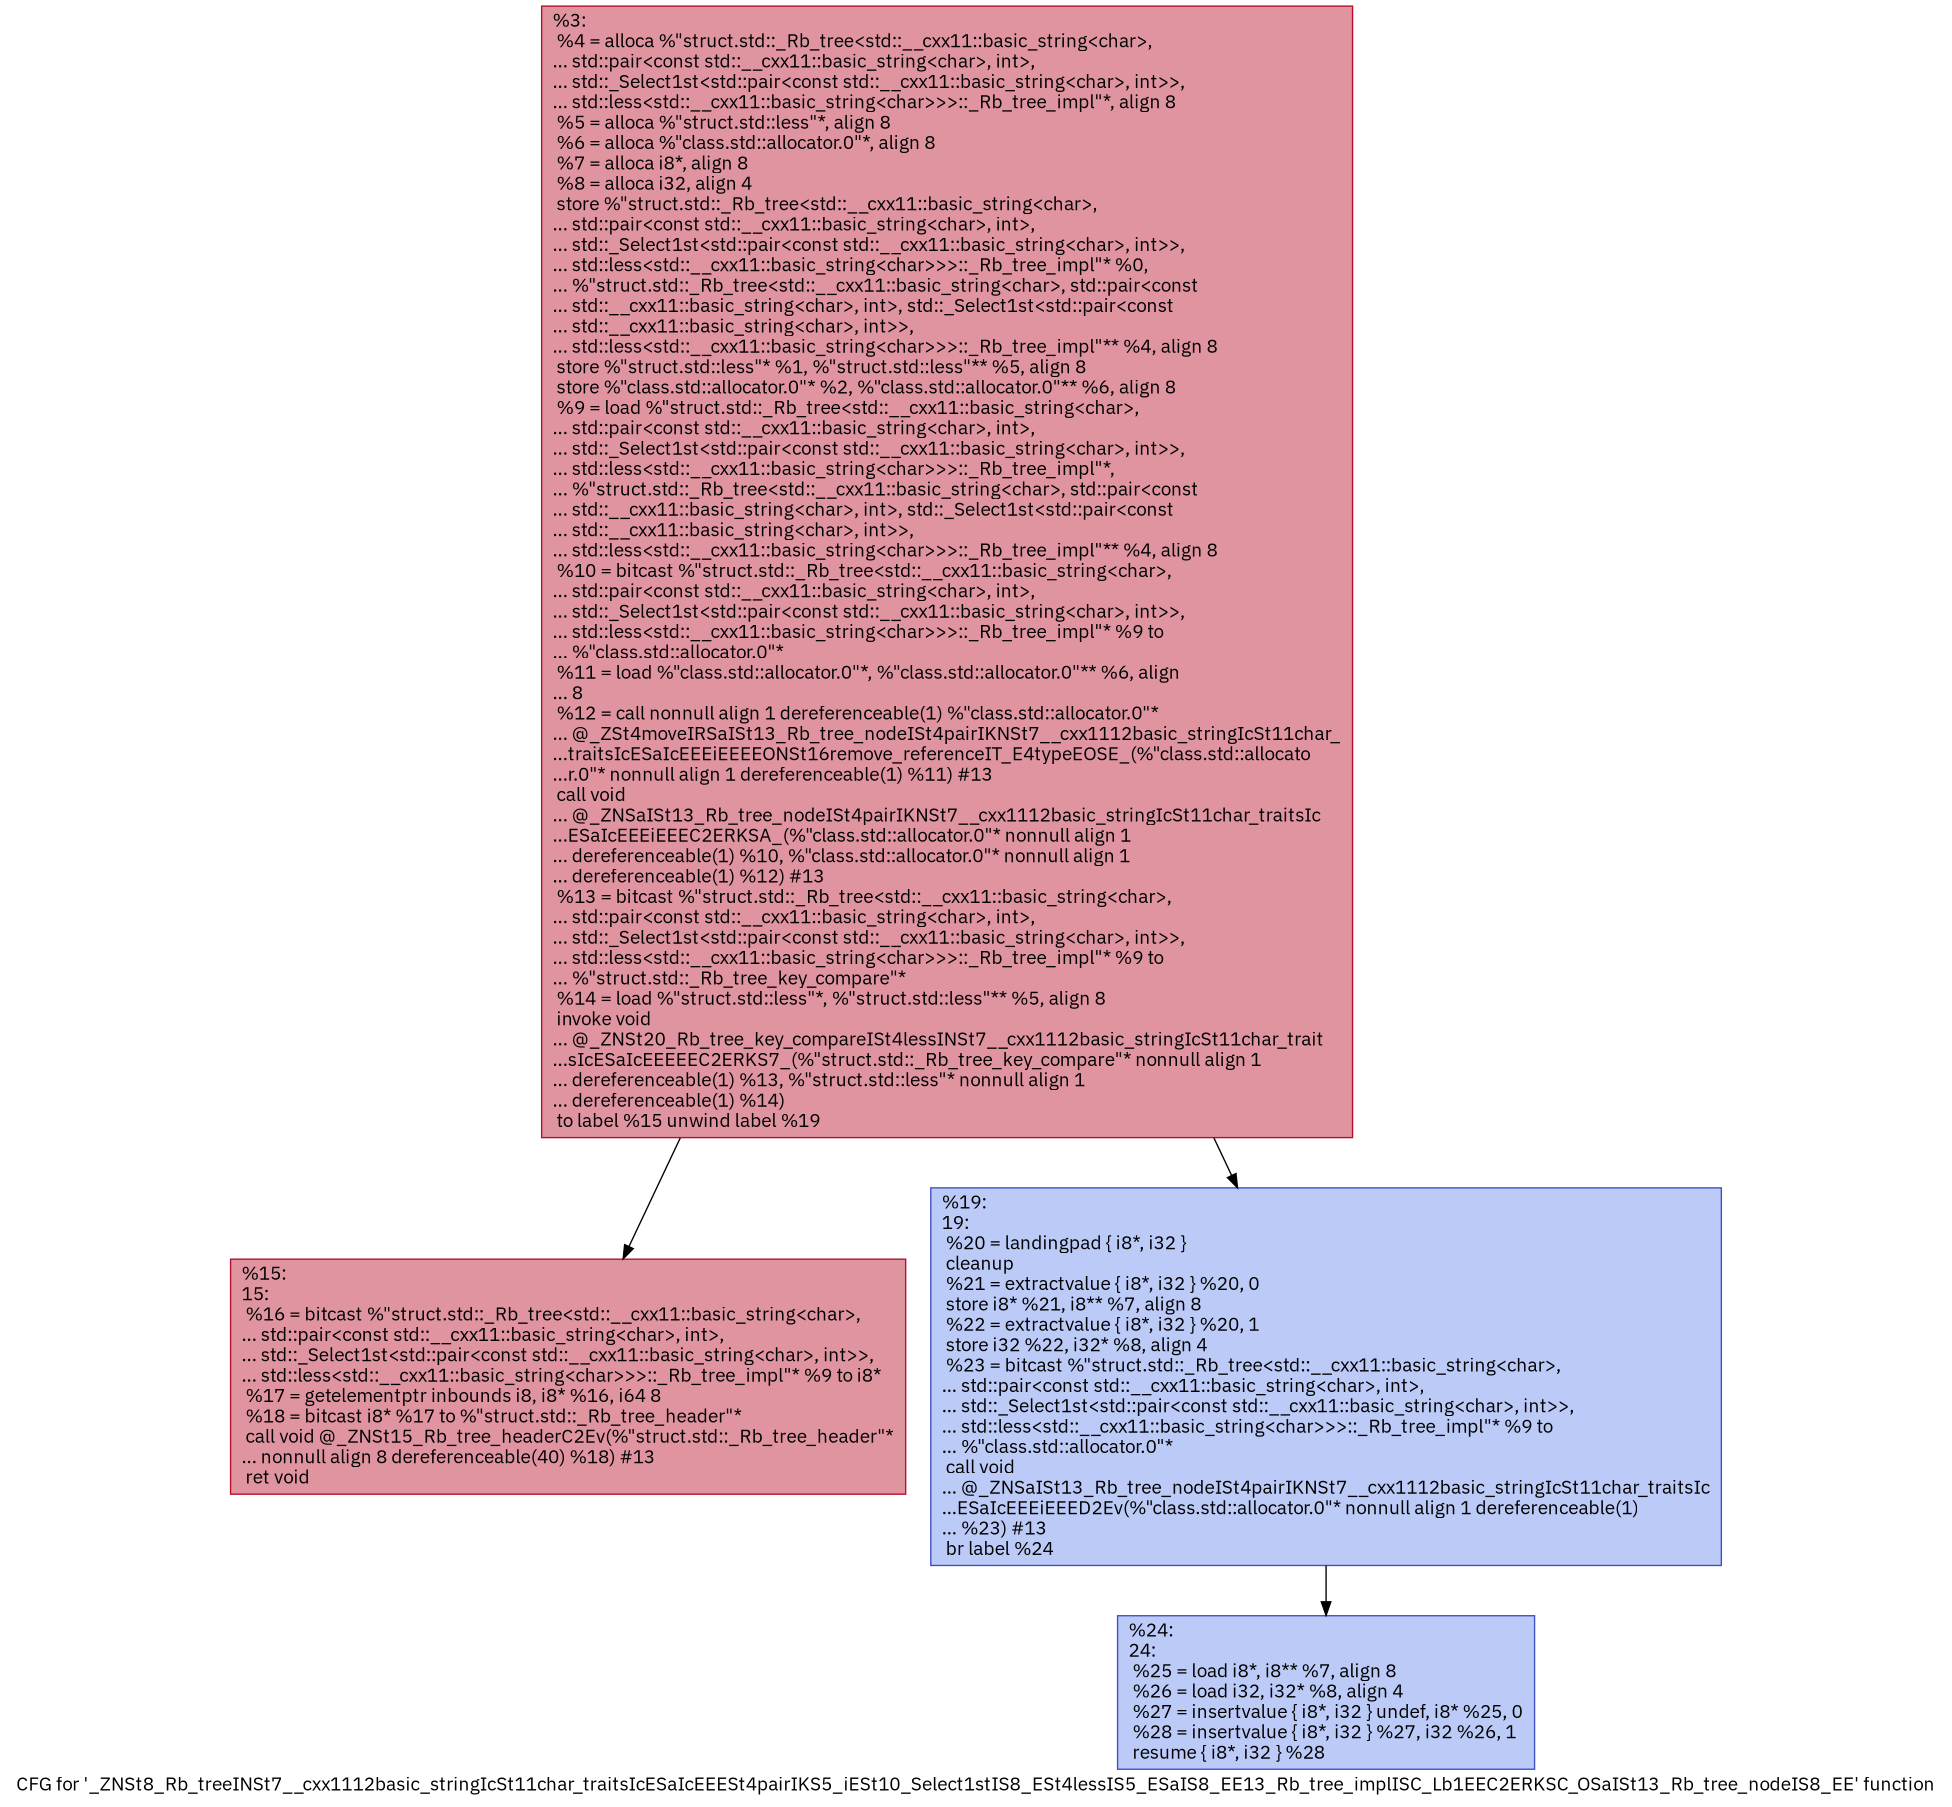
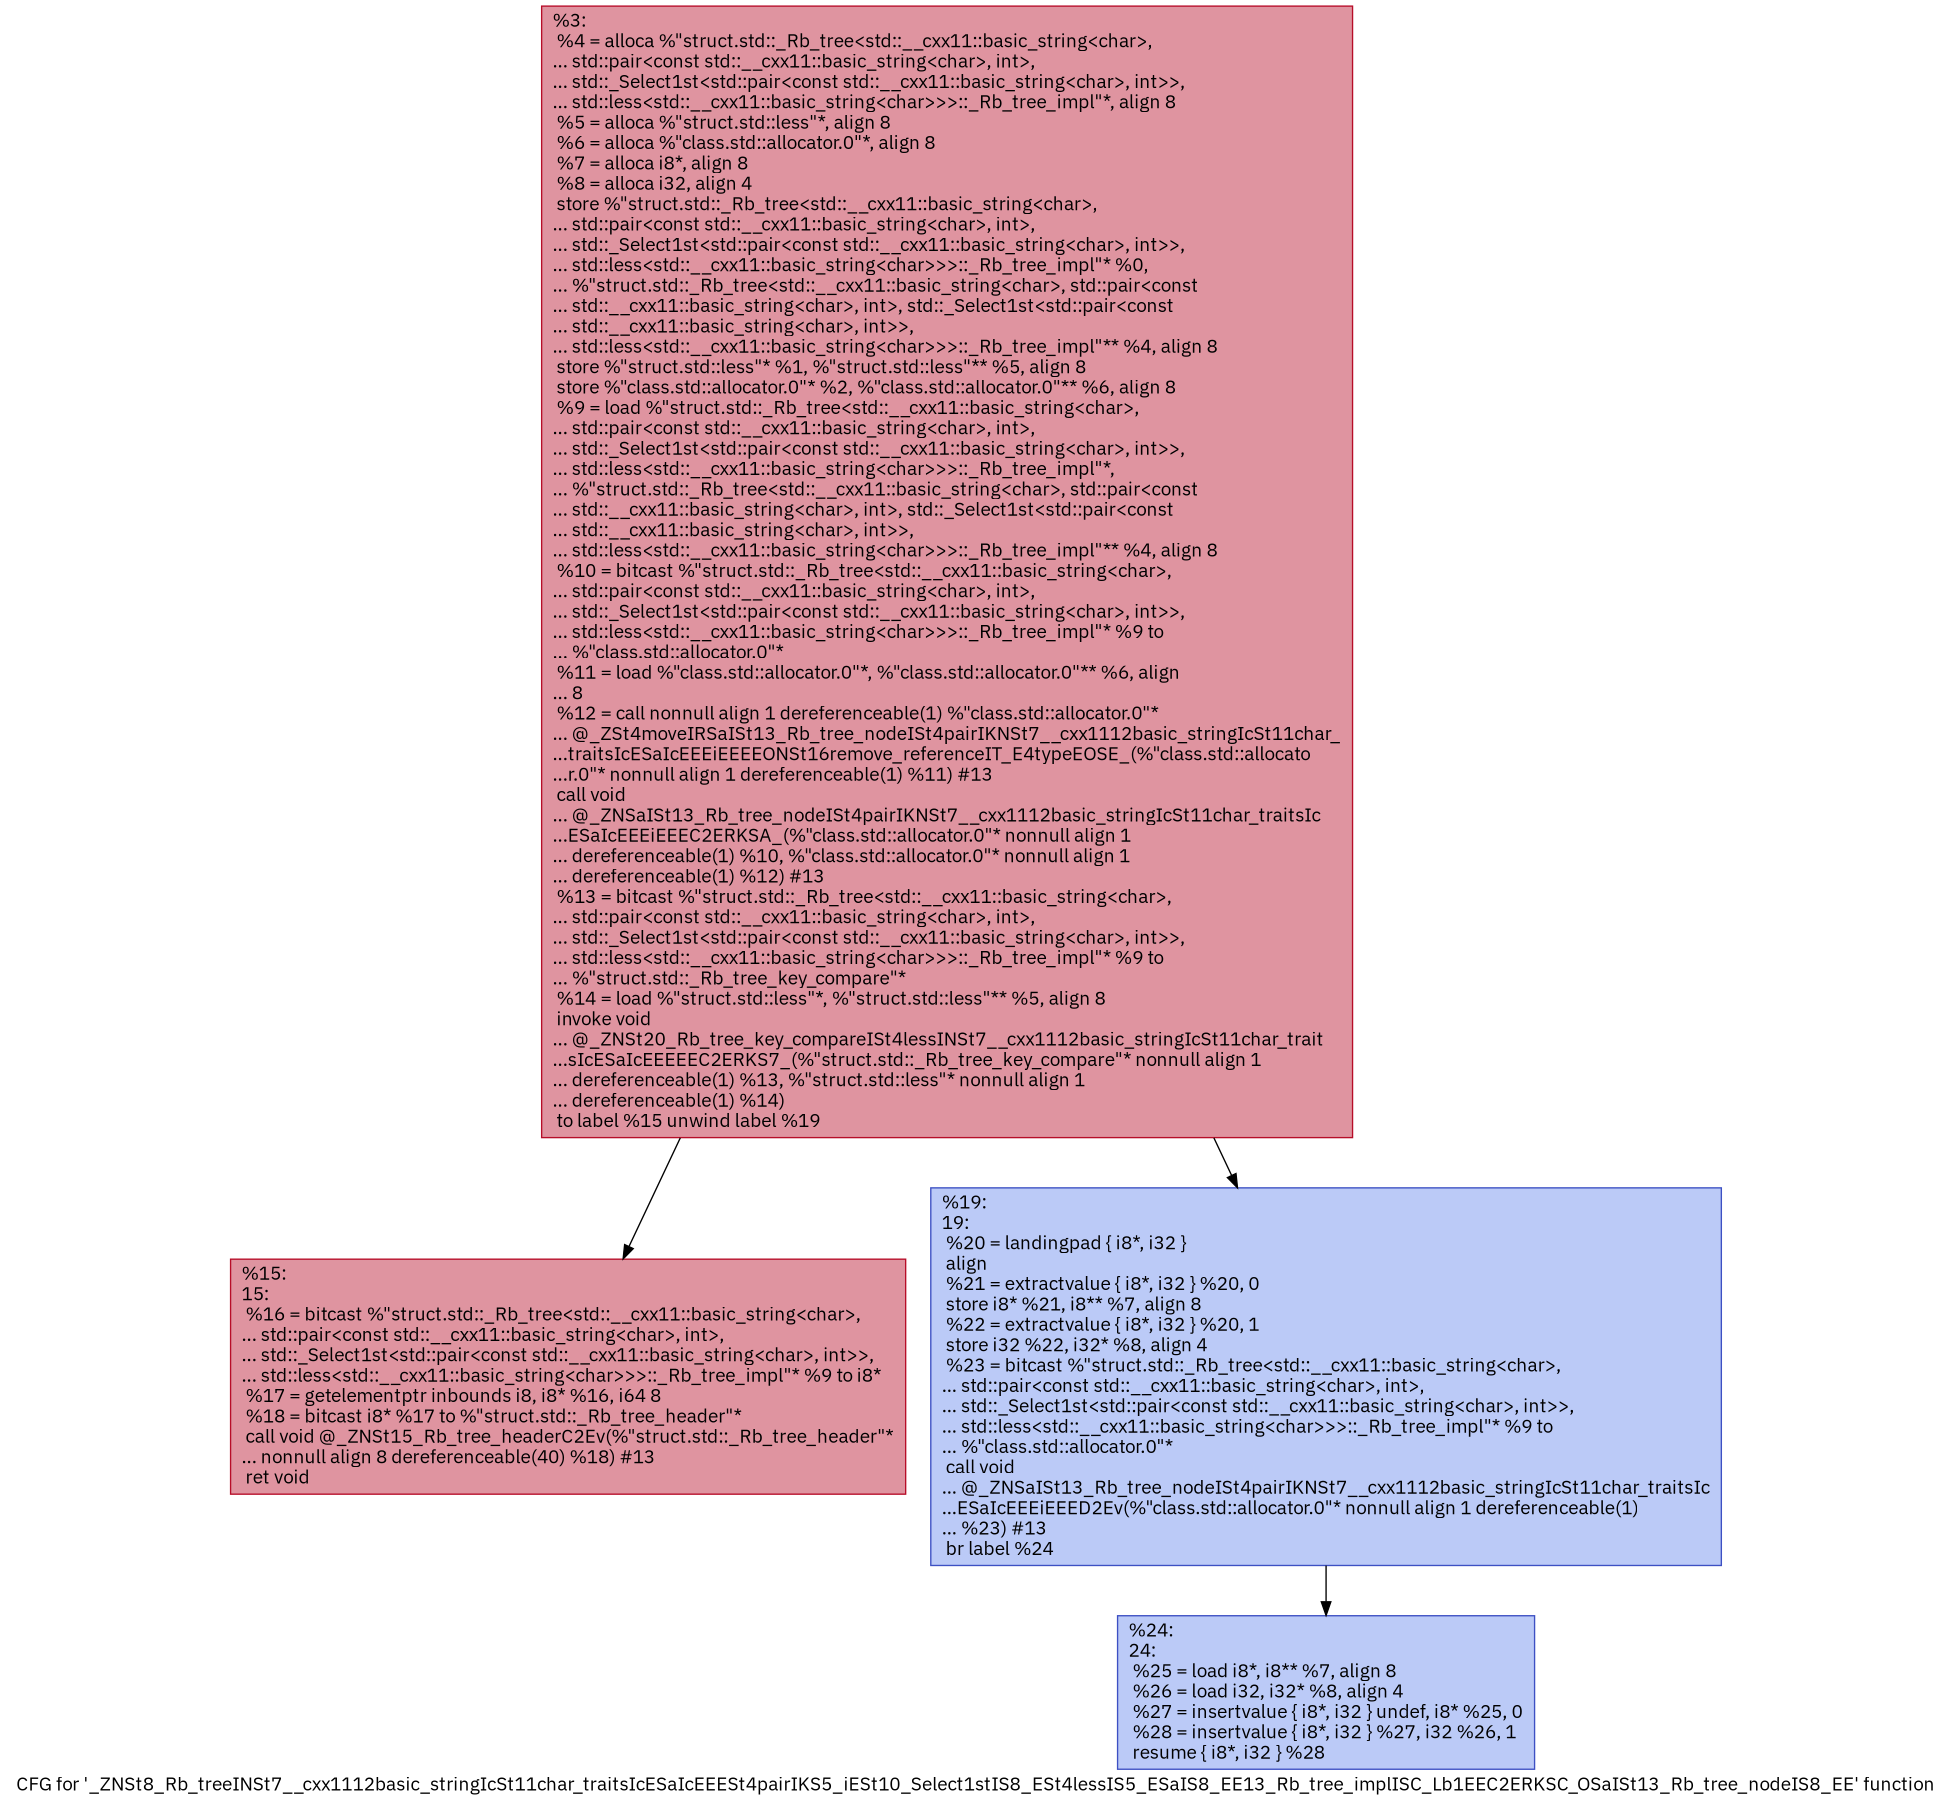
(978, 1264) -> (965, 1264)
